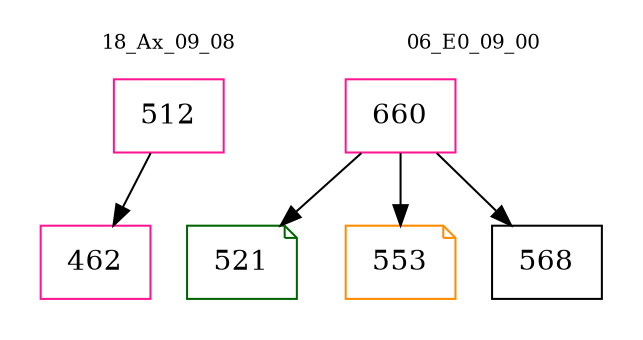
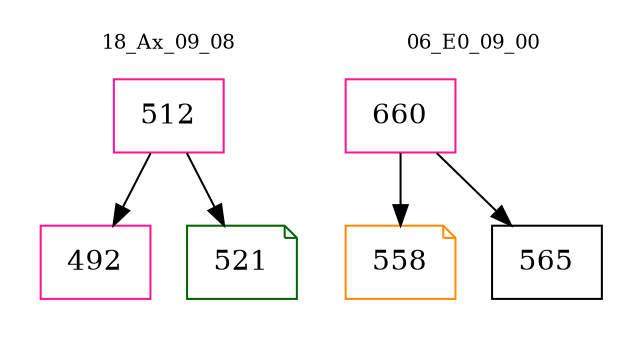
(342, 171) -> (201, 180)
(96, 262) -> (96, 262)
(401, 262) -> (401, 262)
(547, 262) -> (547, 262)
